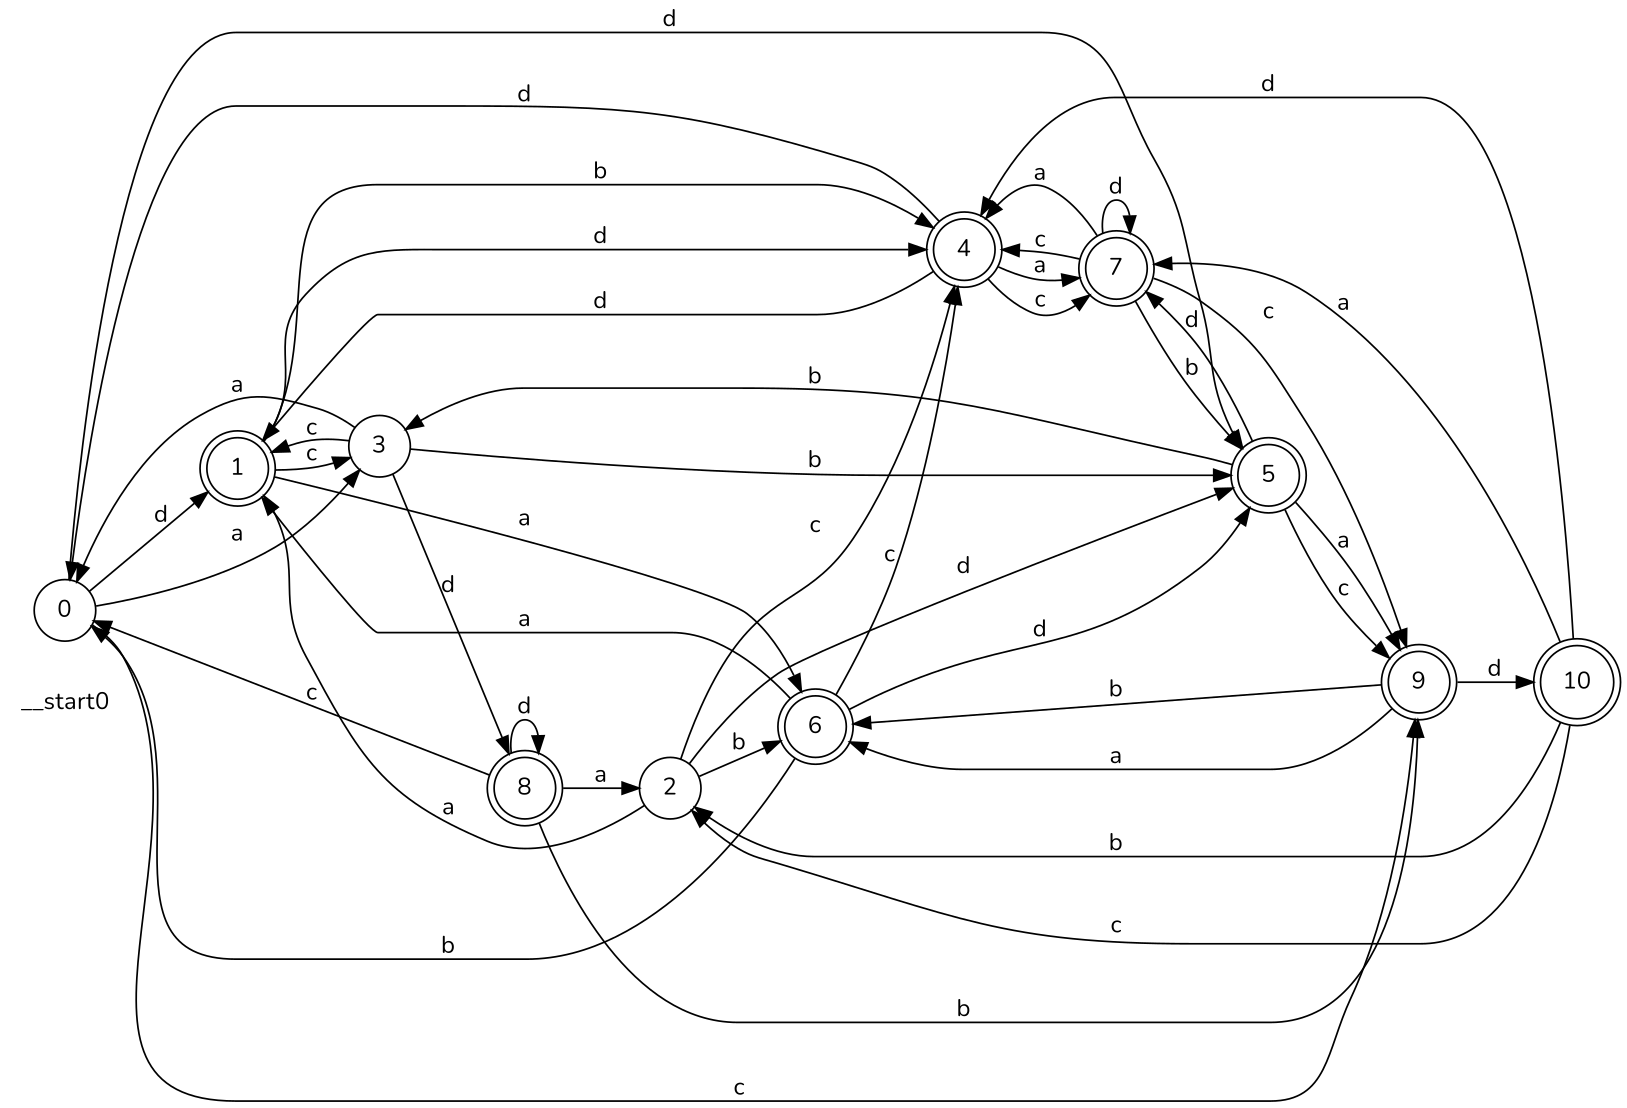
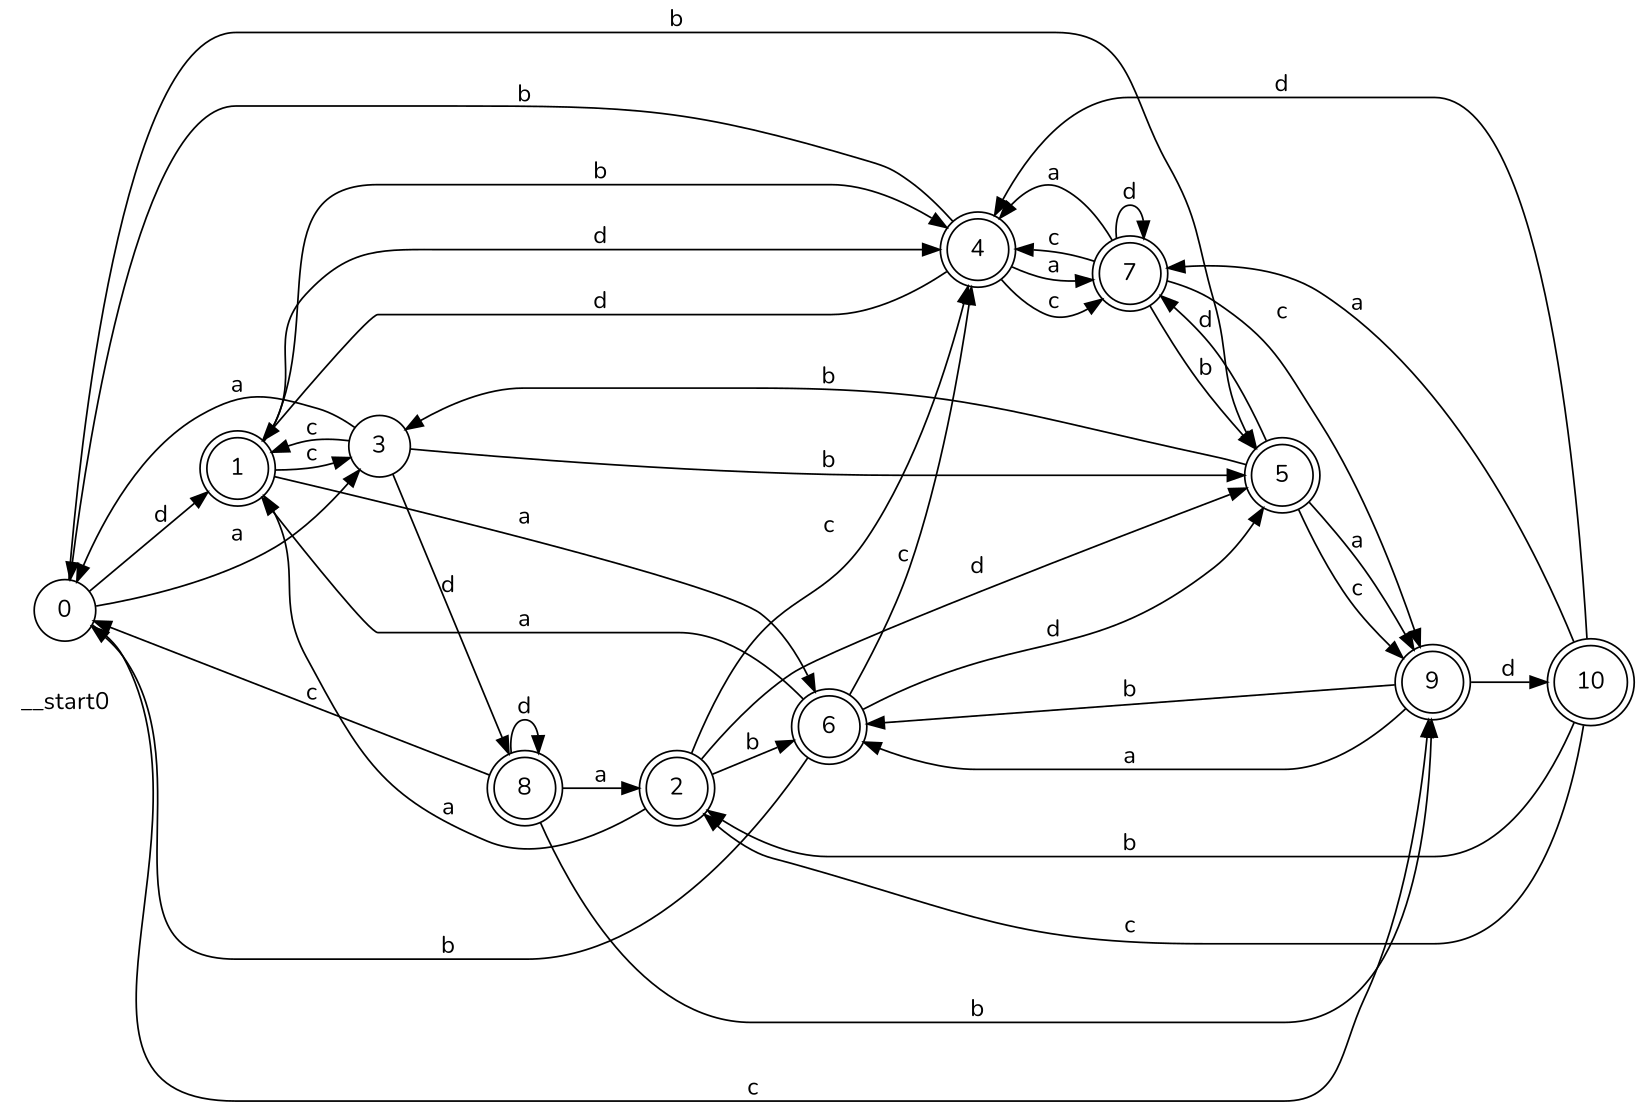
(670, 20) -> (677, 20)
(525, 95) -> (525, 95)
(670, 788) -> (677, 788)
